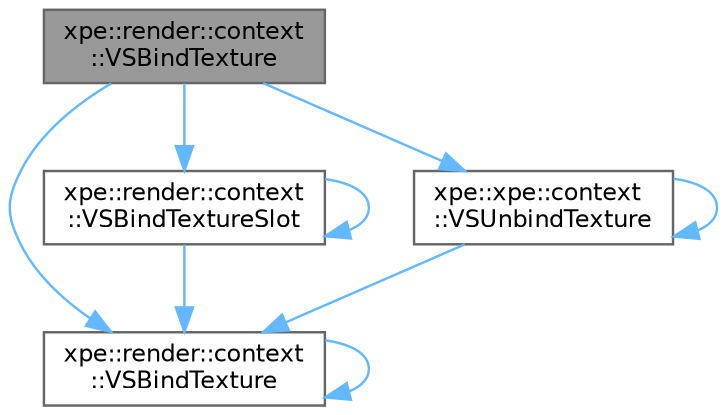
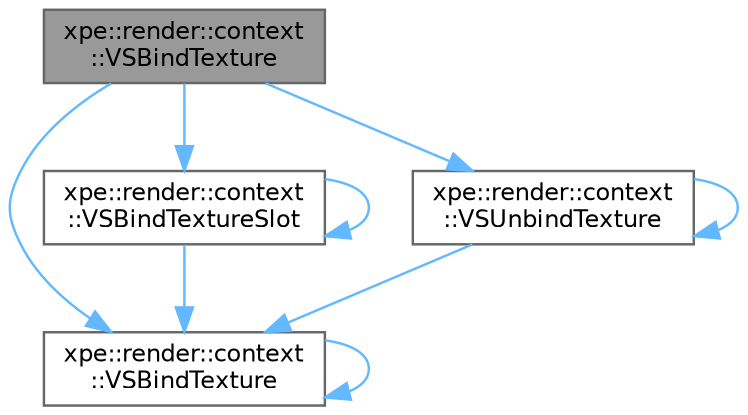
(544, 208) -> (553, 208)
